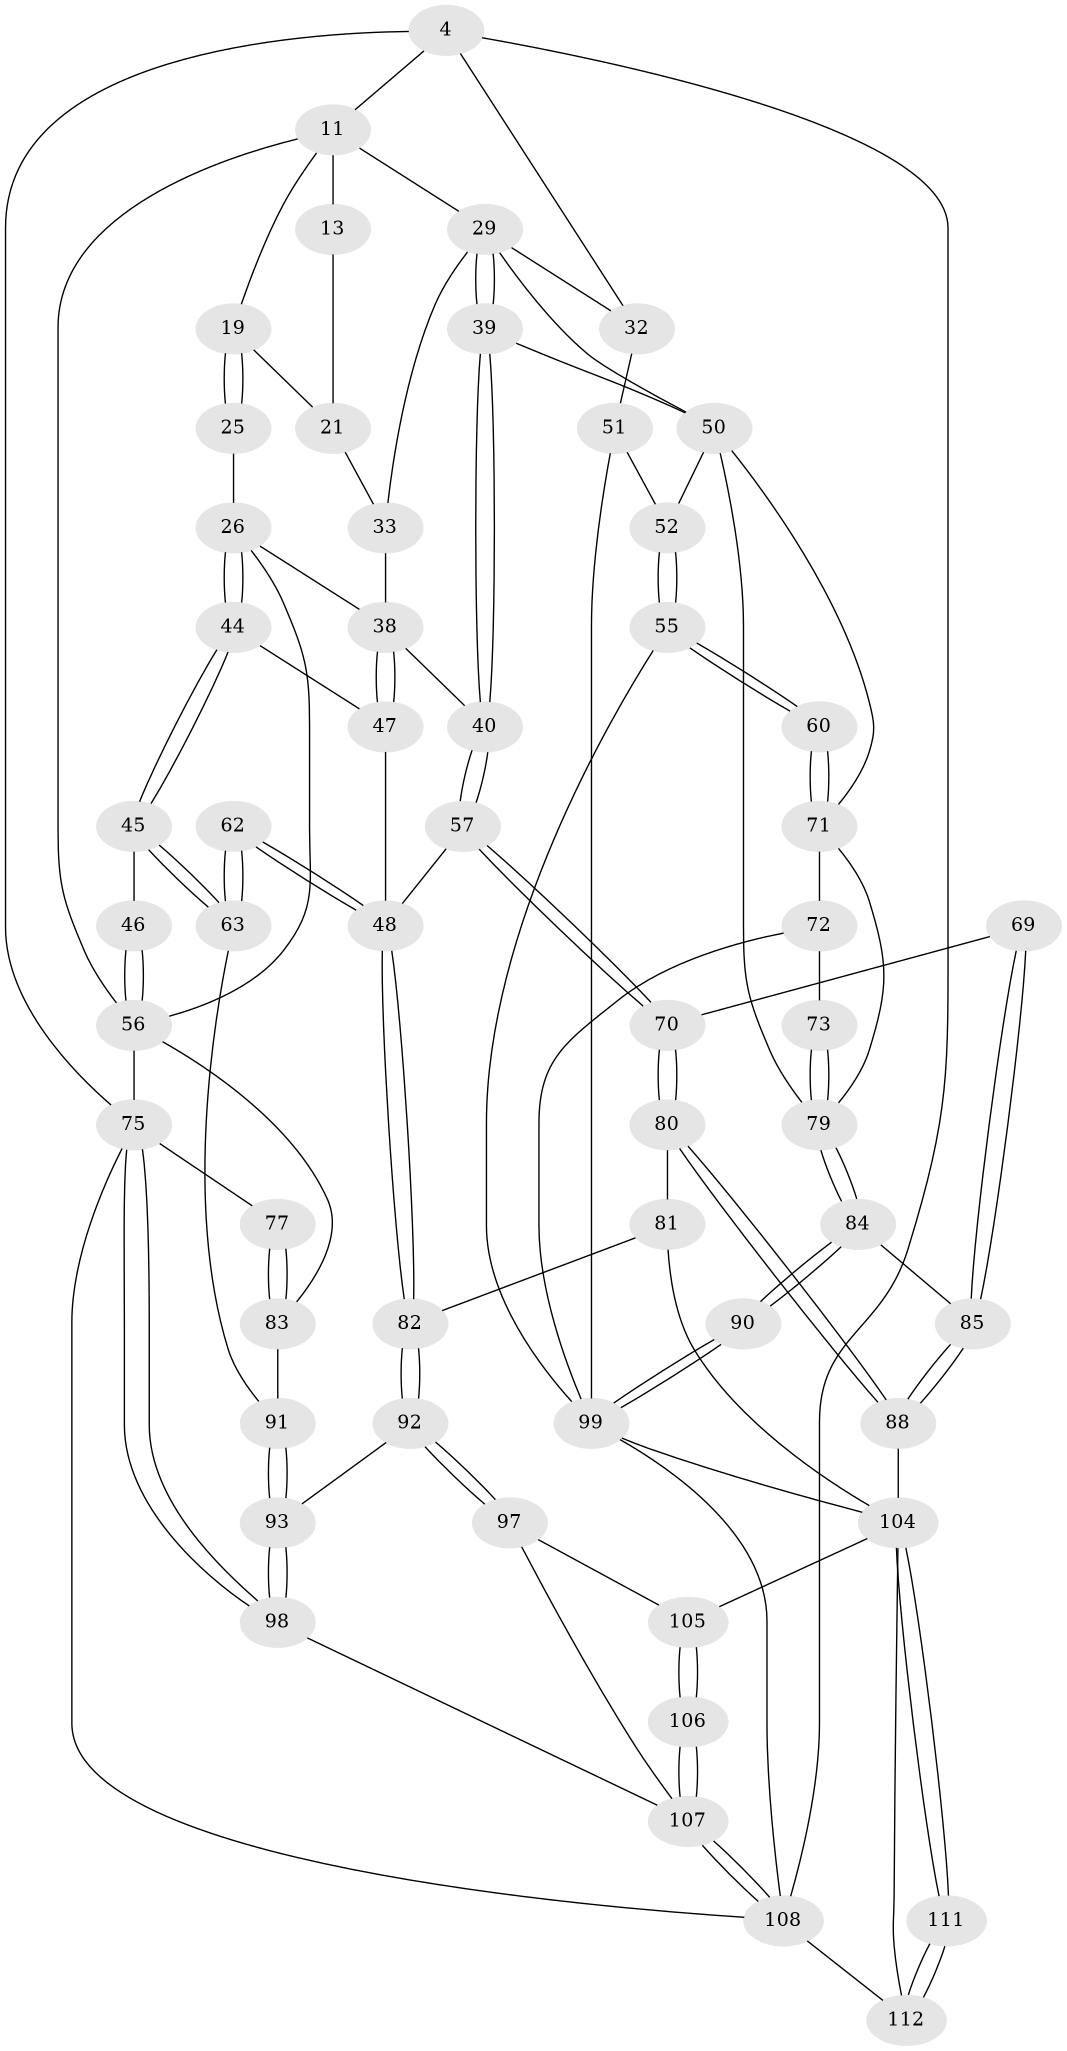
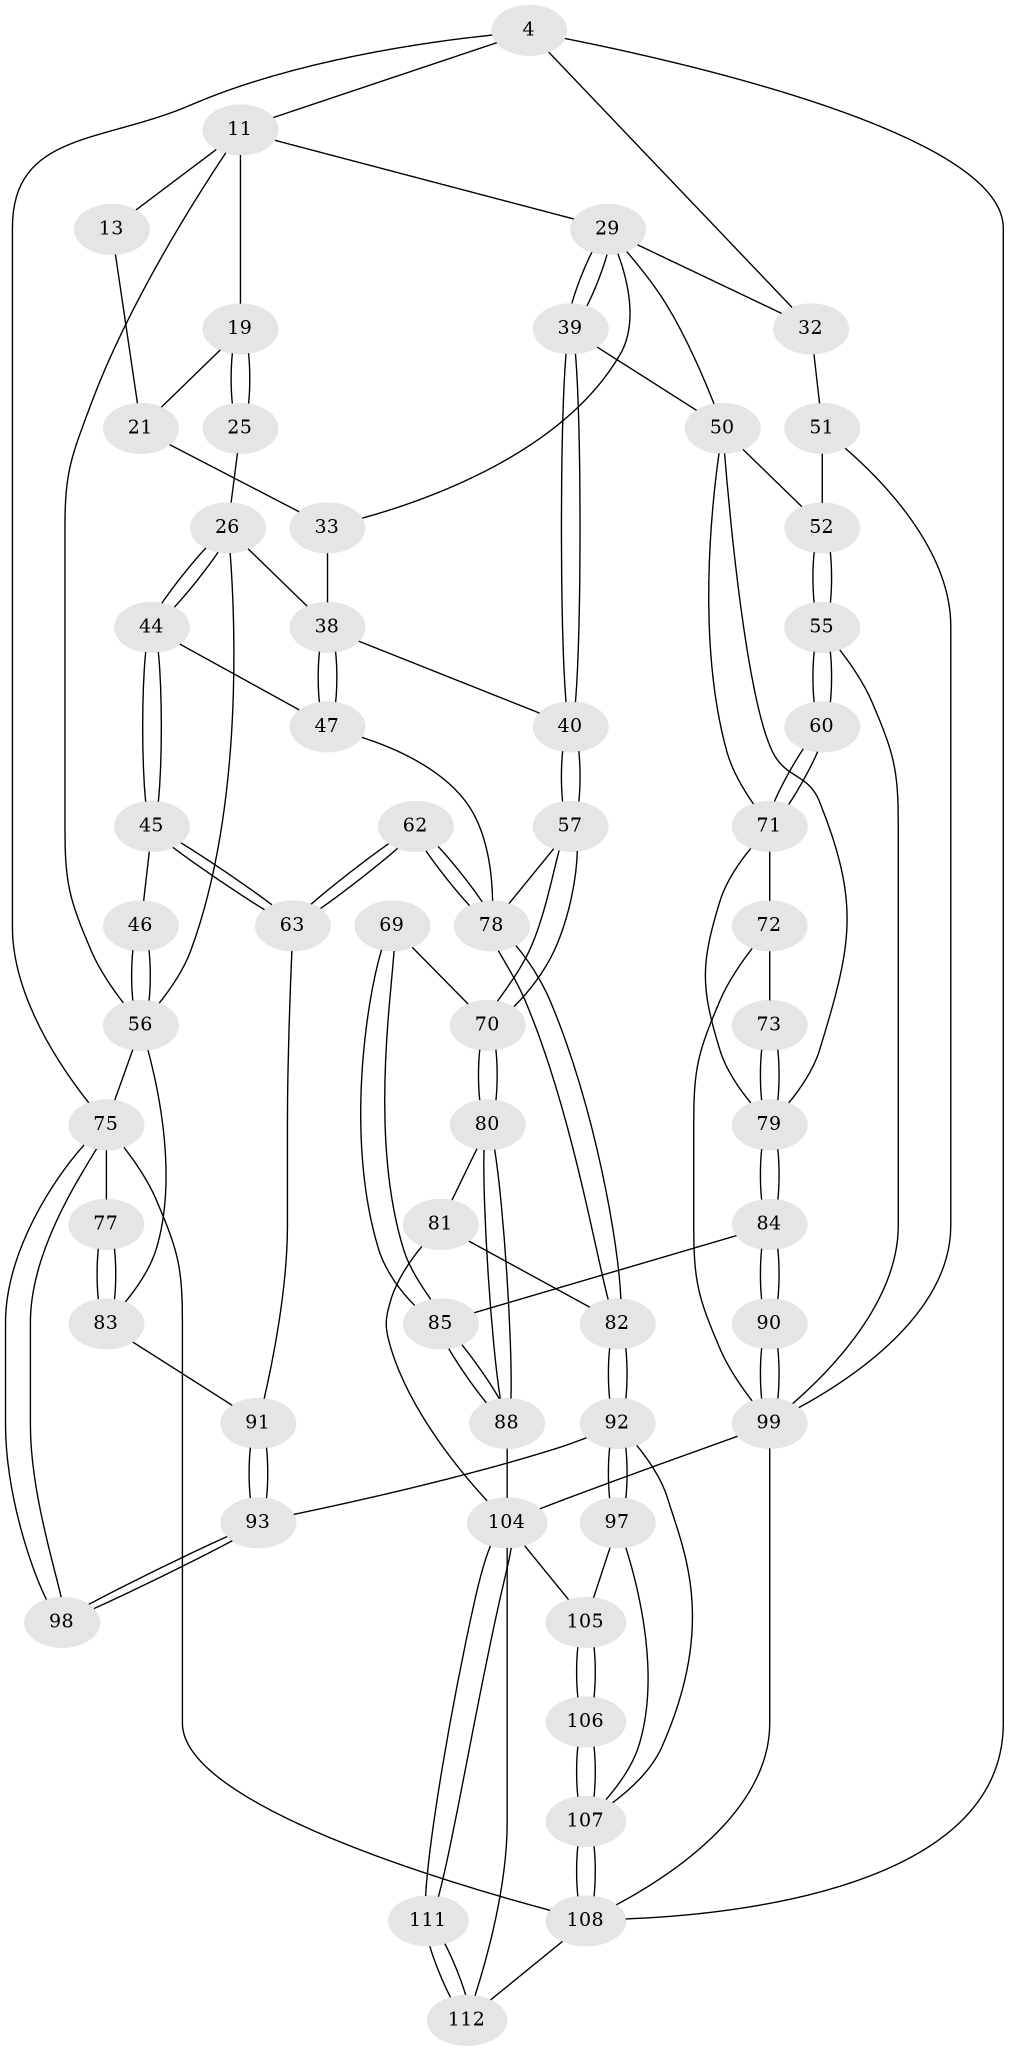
(386, 926) -> (492, 926)
(482, 1722) -> (692, 1630)
